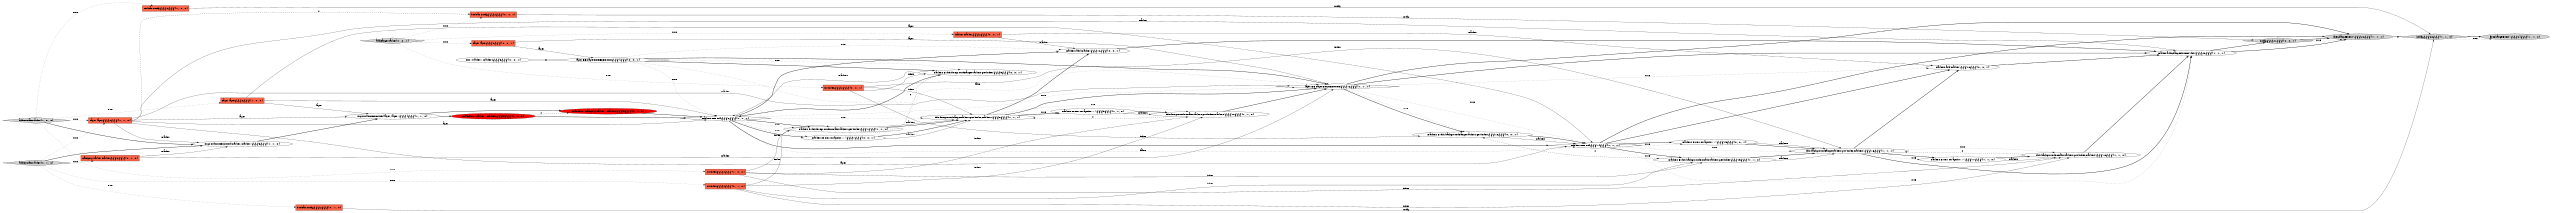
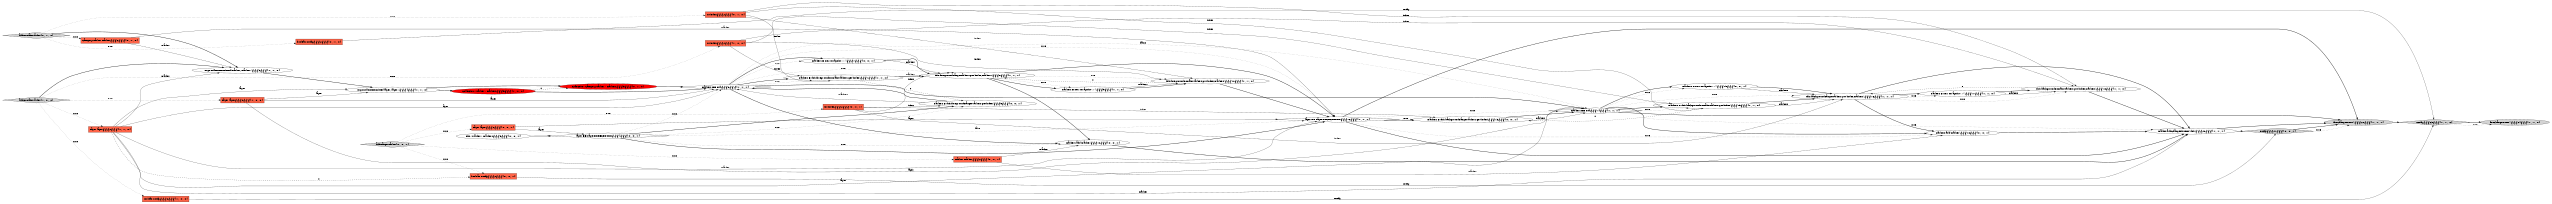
(72, 142) -> none
